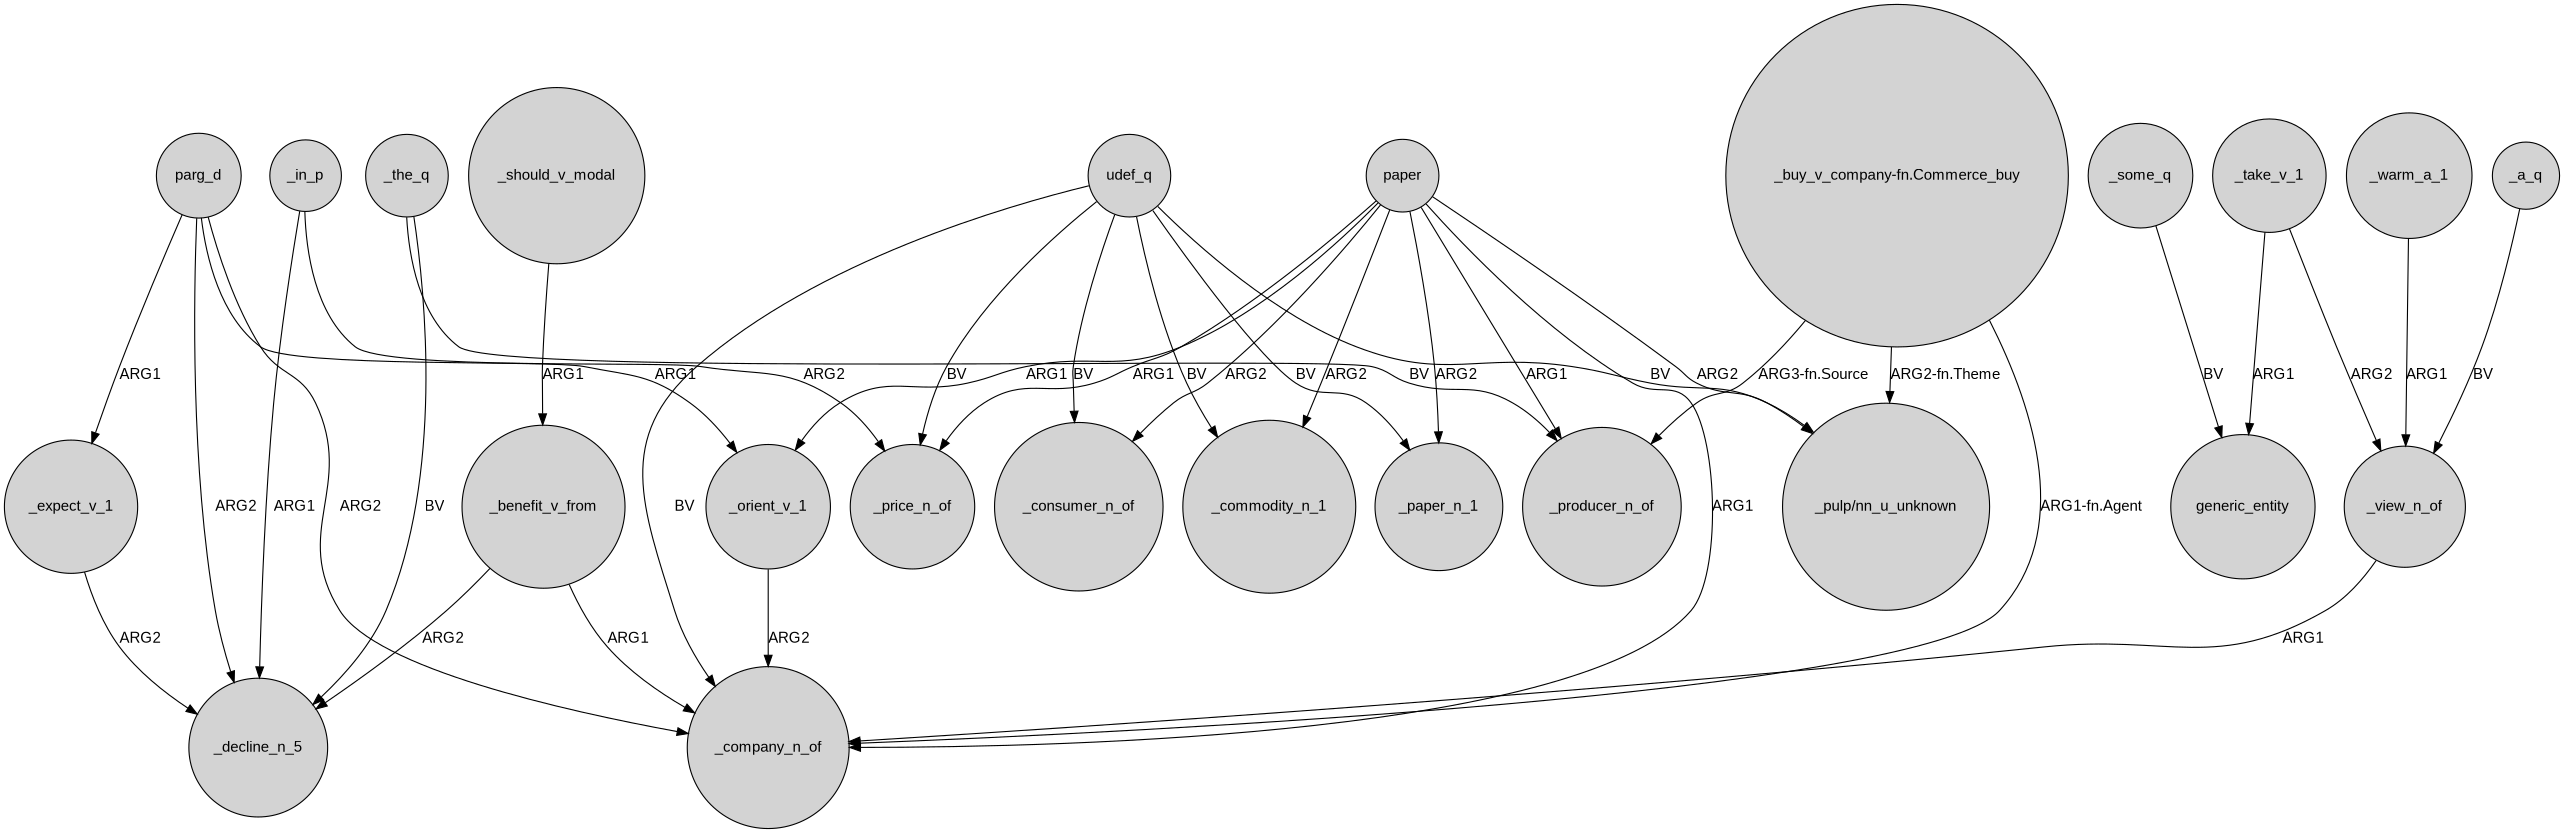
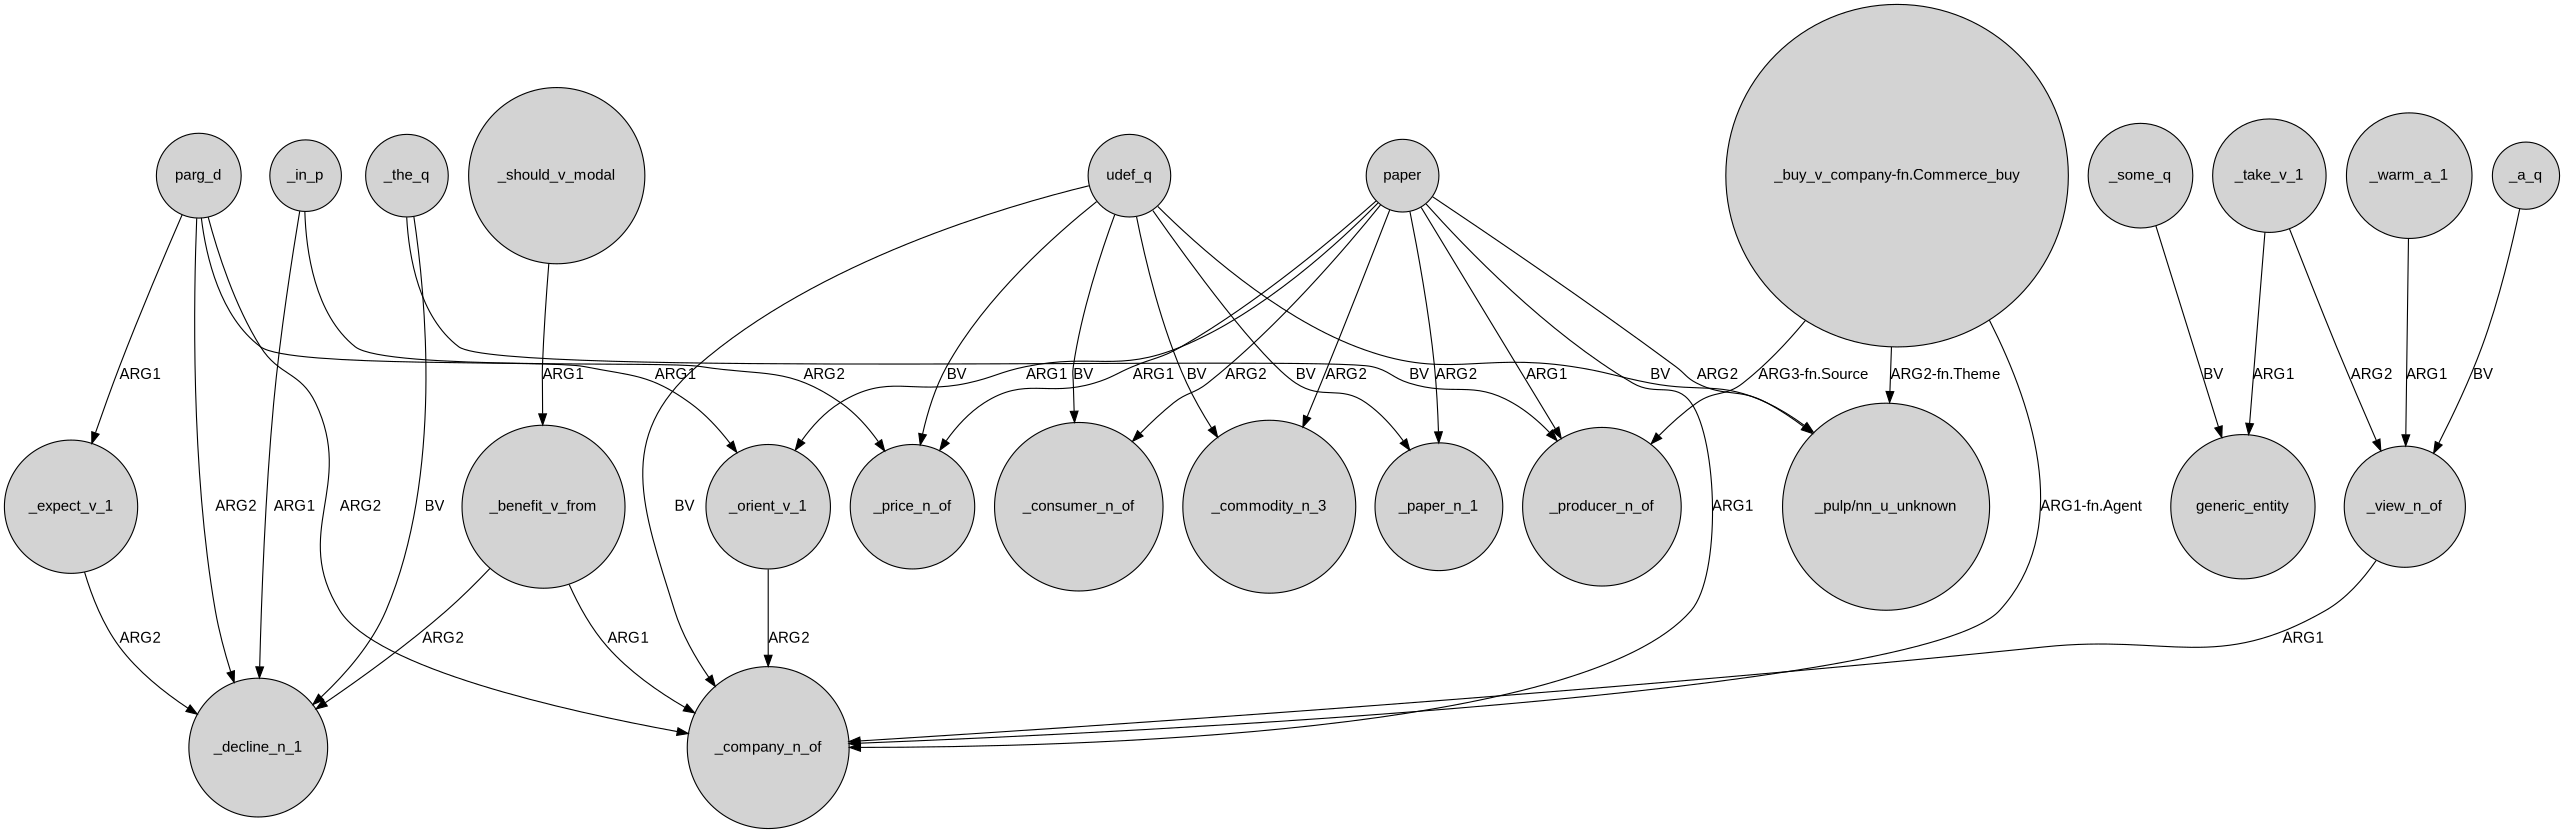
(1269, 507) -> (1269, 507)
(258, 748) -> (258, 748)
